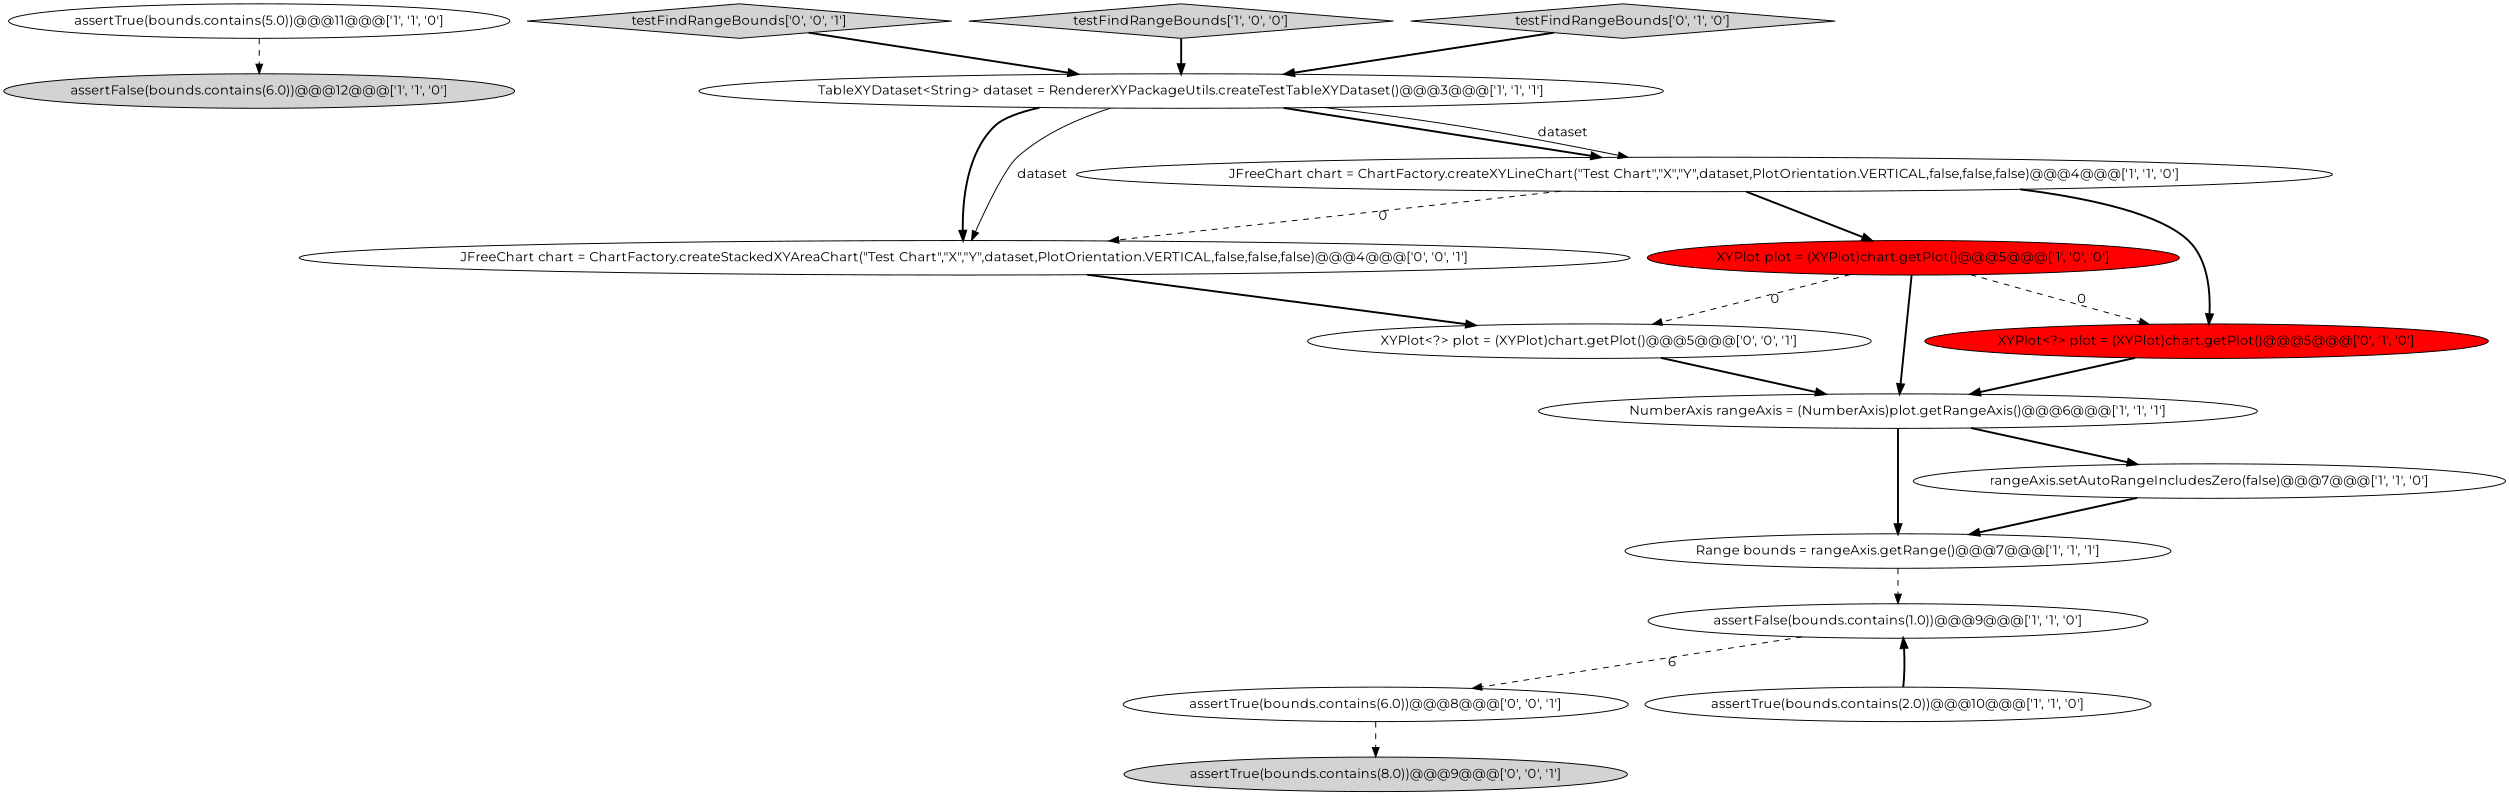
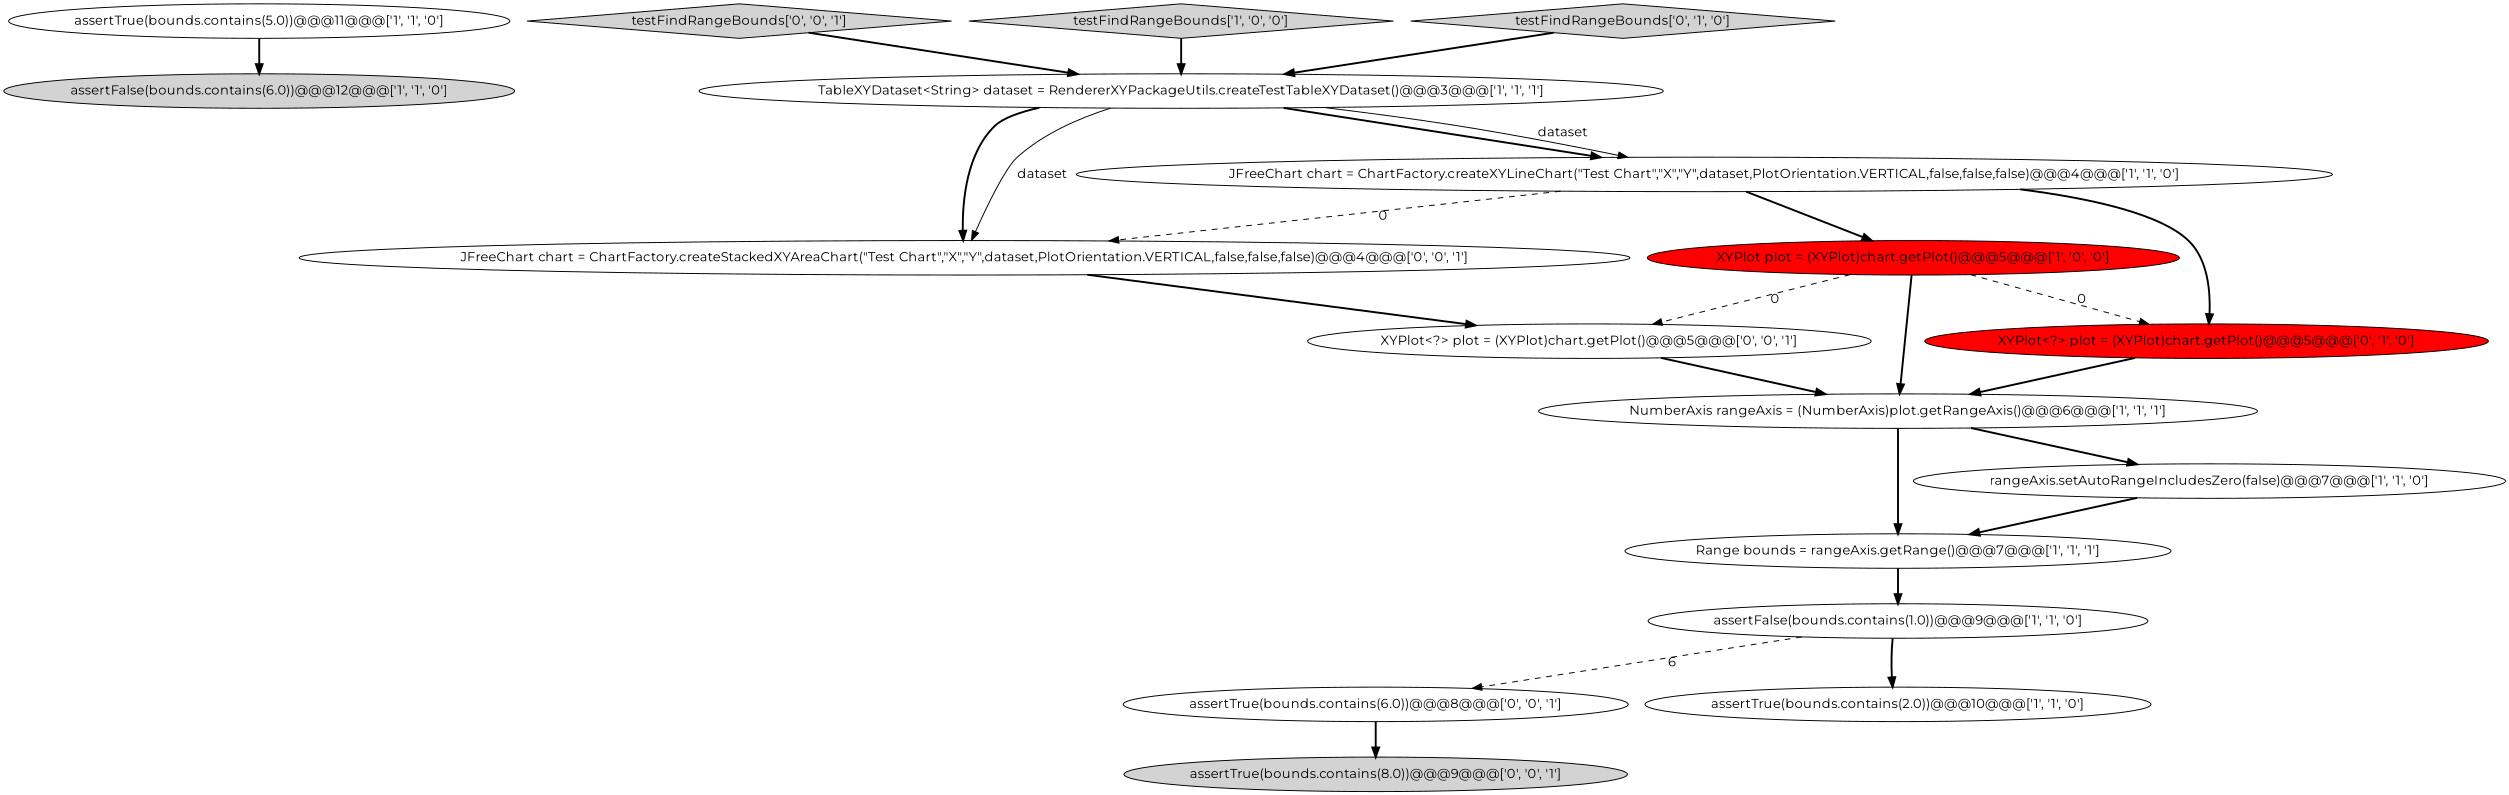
(259, 51) -> (259, 51)
(1898, 581) -> (1898, 581)
(1904, 668) -> (1892, 658)
(1376, 735) -> (1376, 735)
